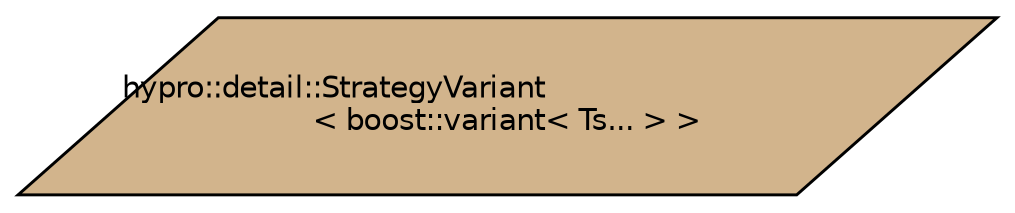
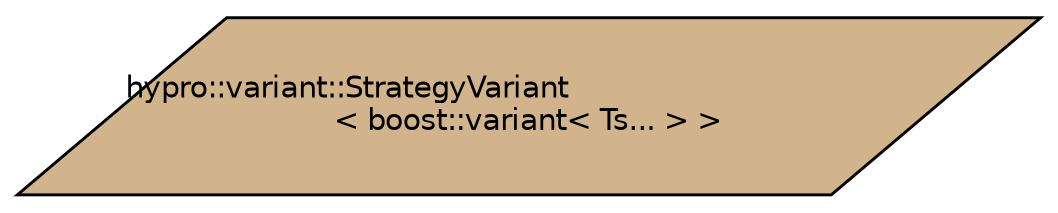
(508, 106) -> (529, 106)
